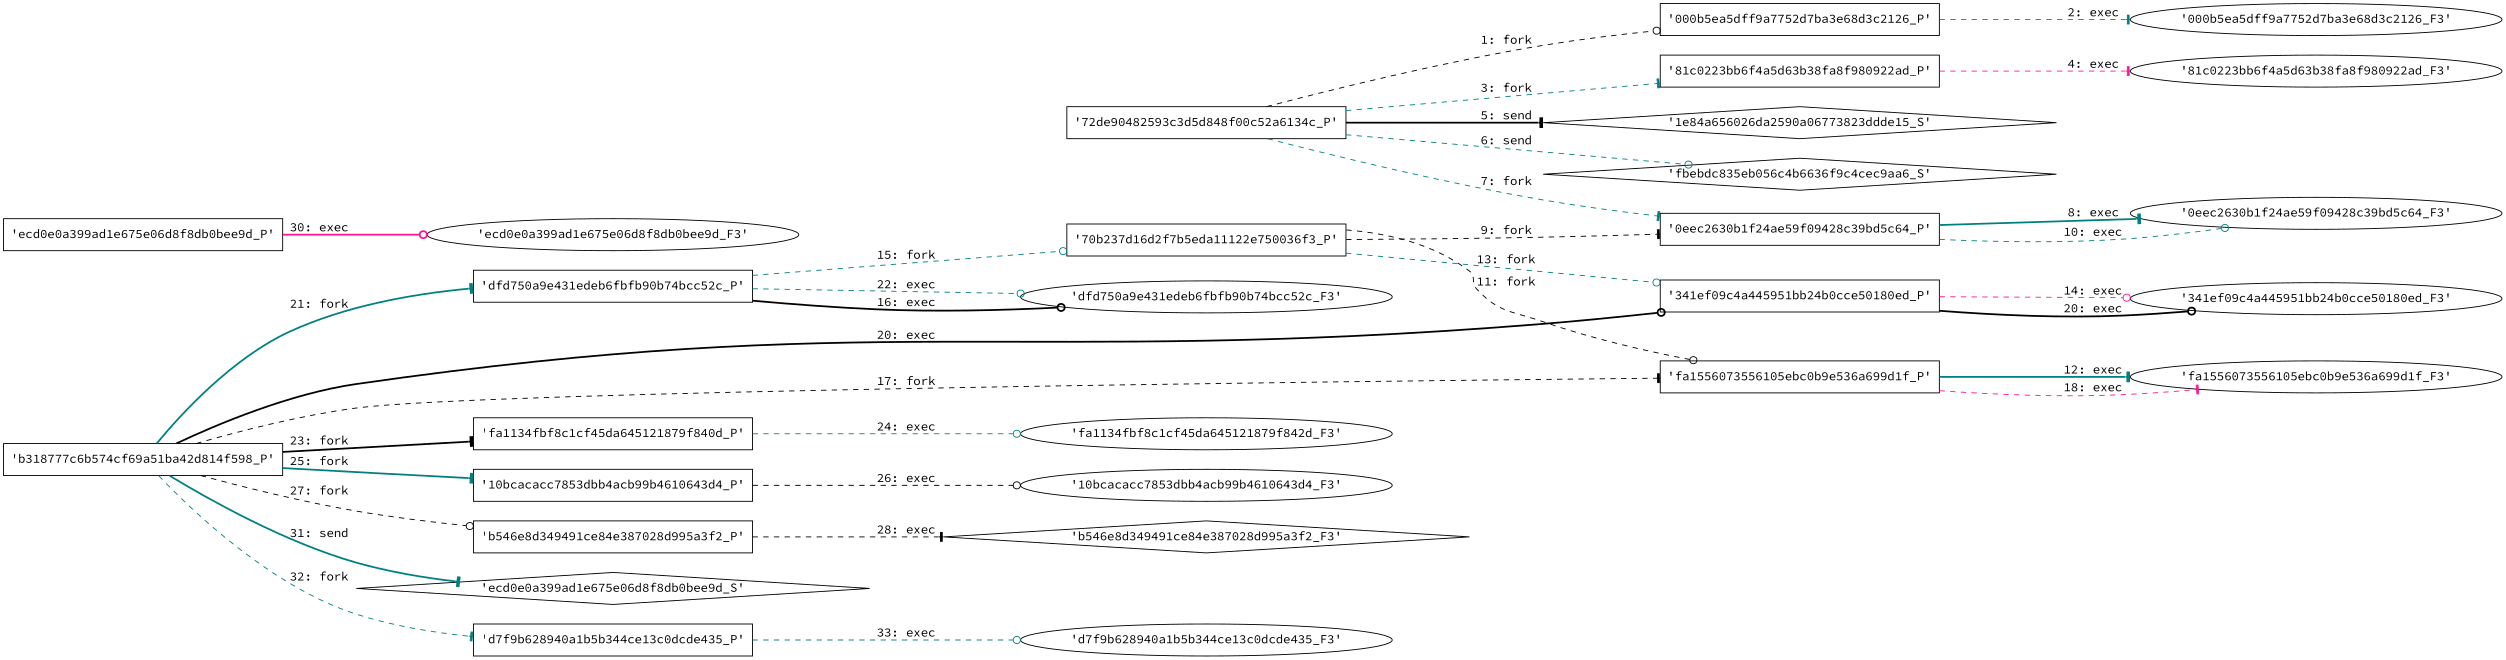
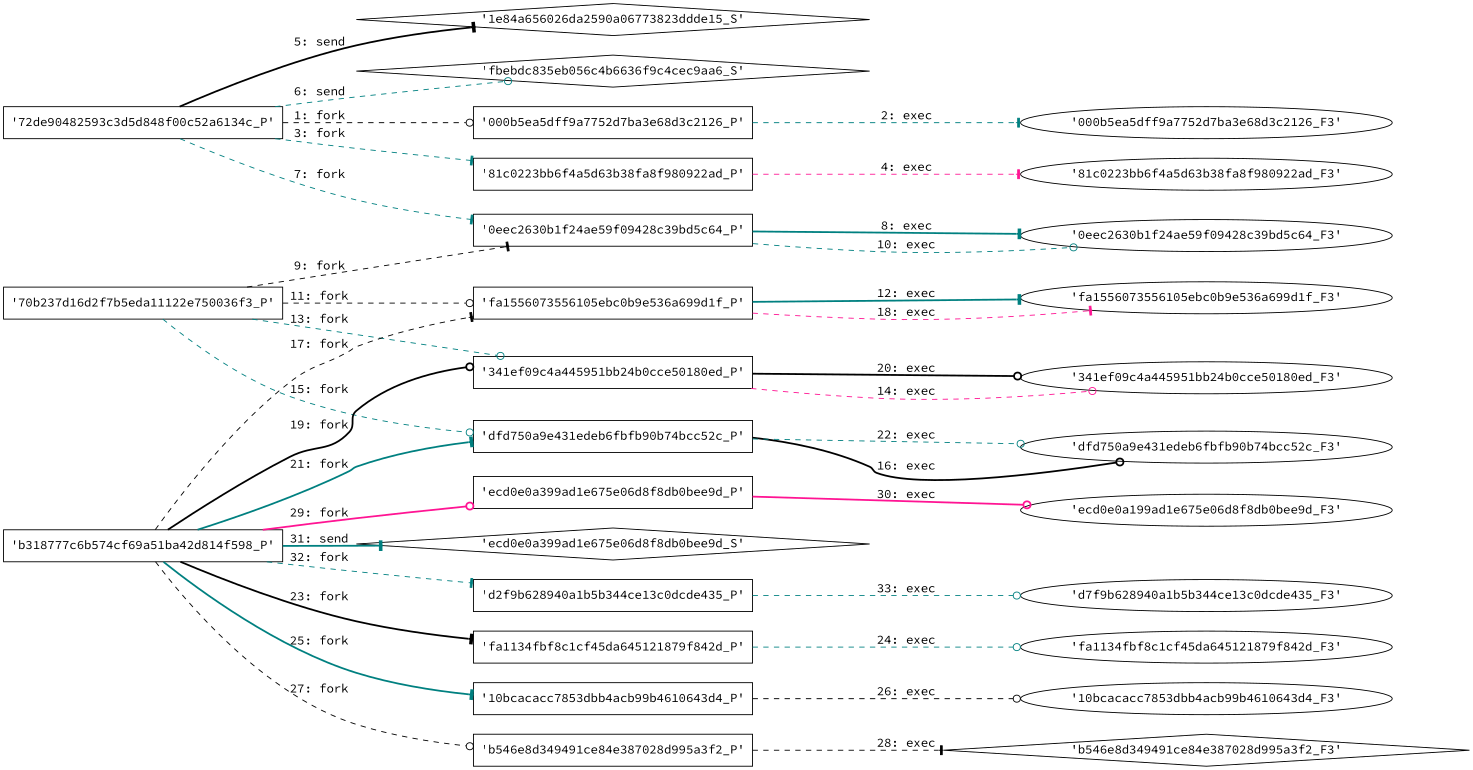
(613, 235) -> (1206, 510)
(906, 263) -> (305, 401)
(906, 336) -> (320, 425)
(613, 434) -> (613, 647)
none -> (364, 517)
(613, 640) -> (613, 596)
